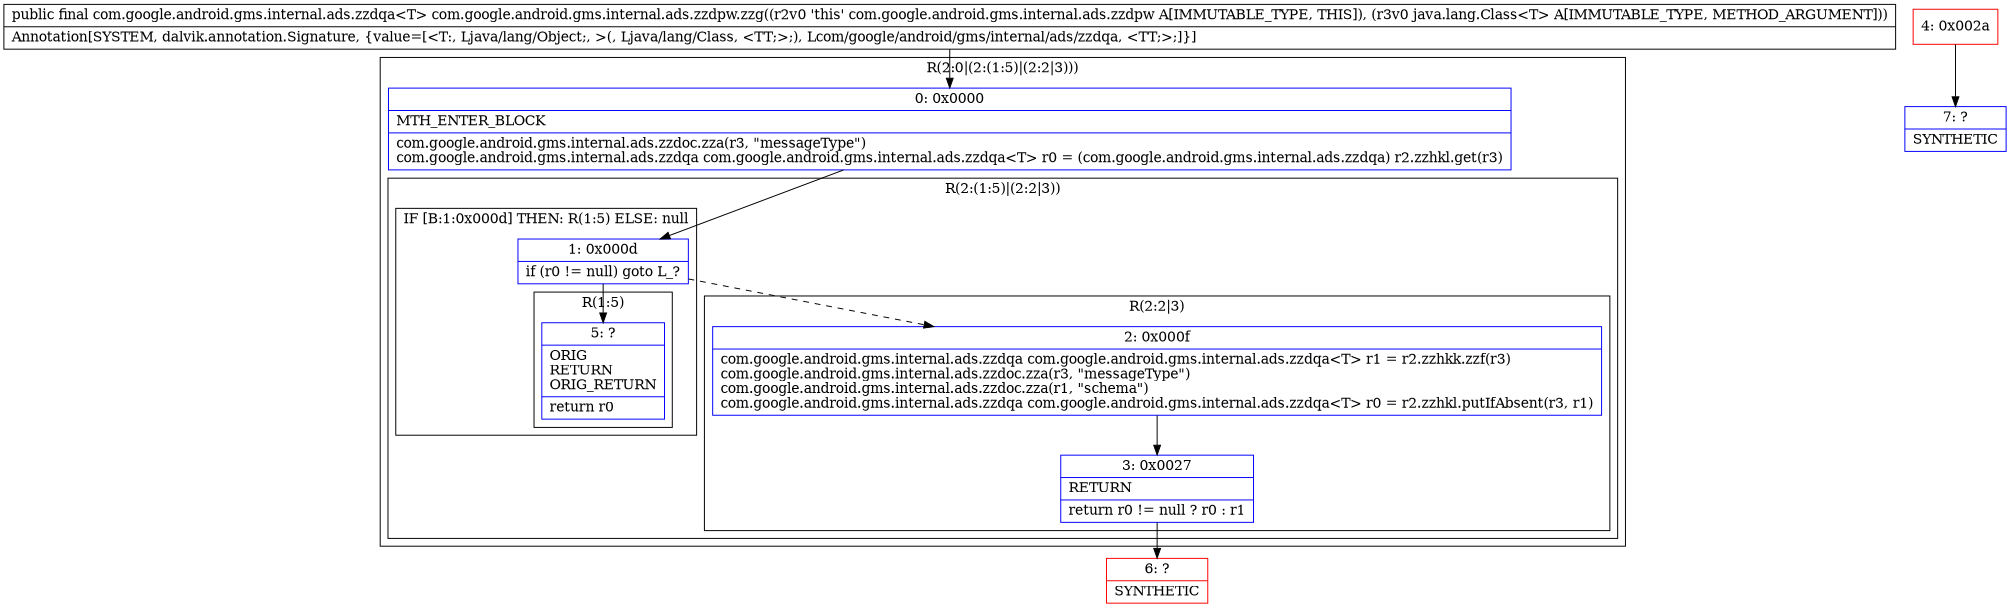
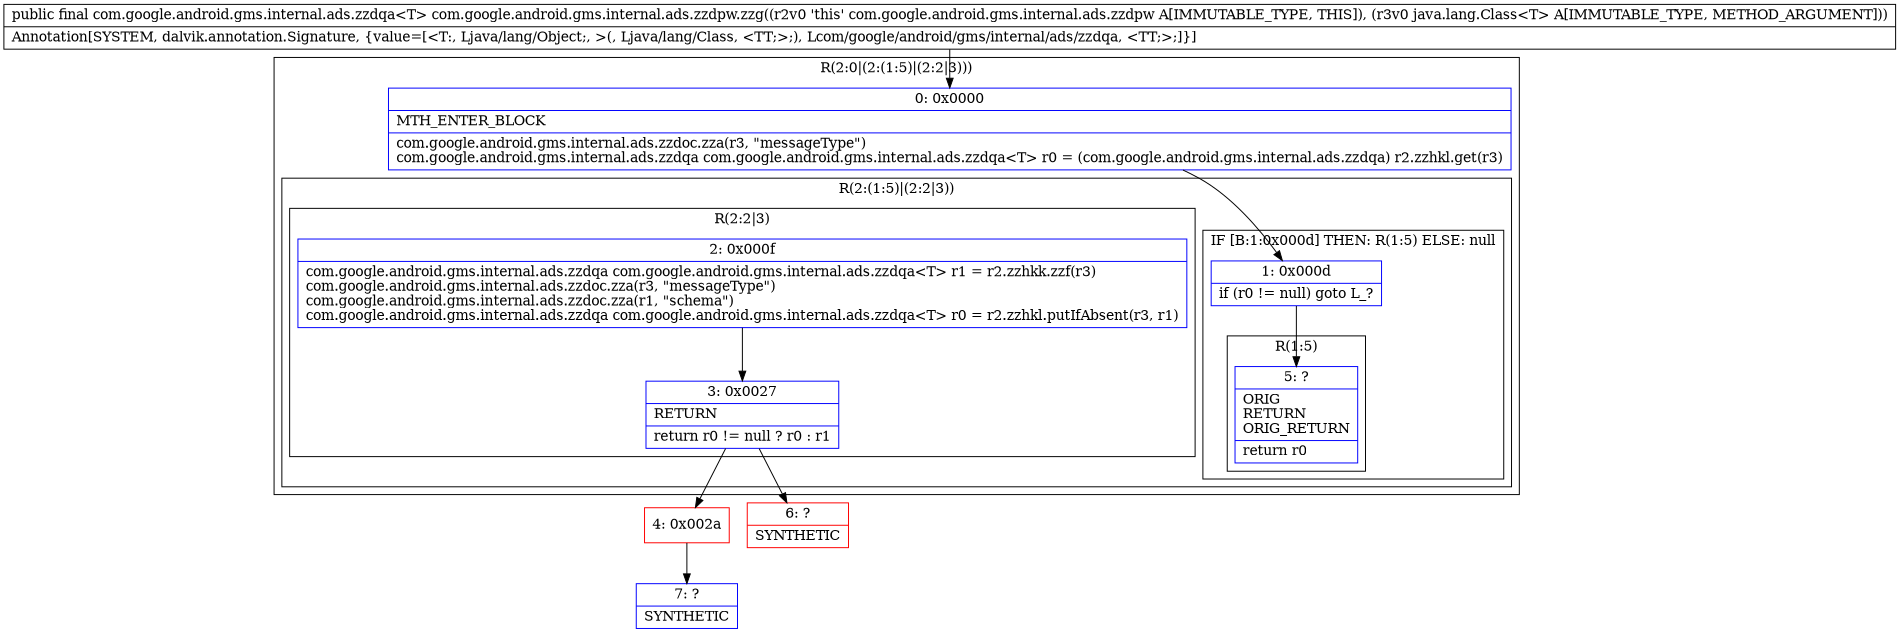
(806, 302) -> none
none -> (713, 474)
